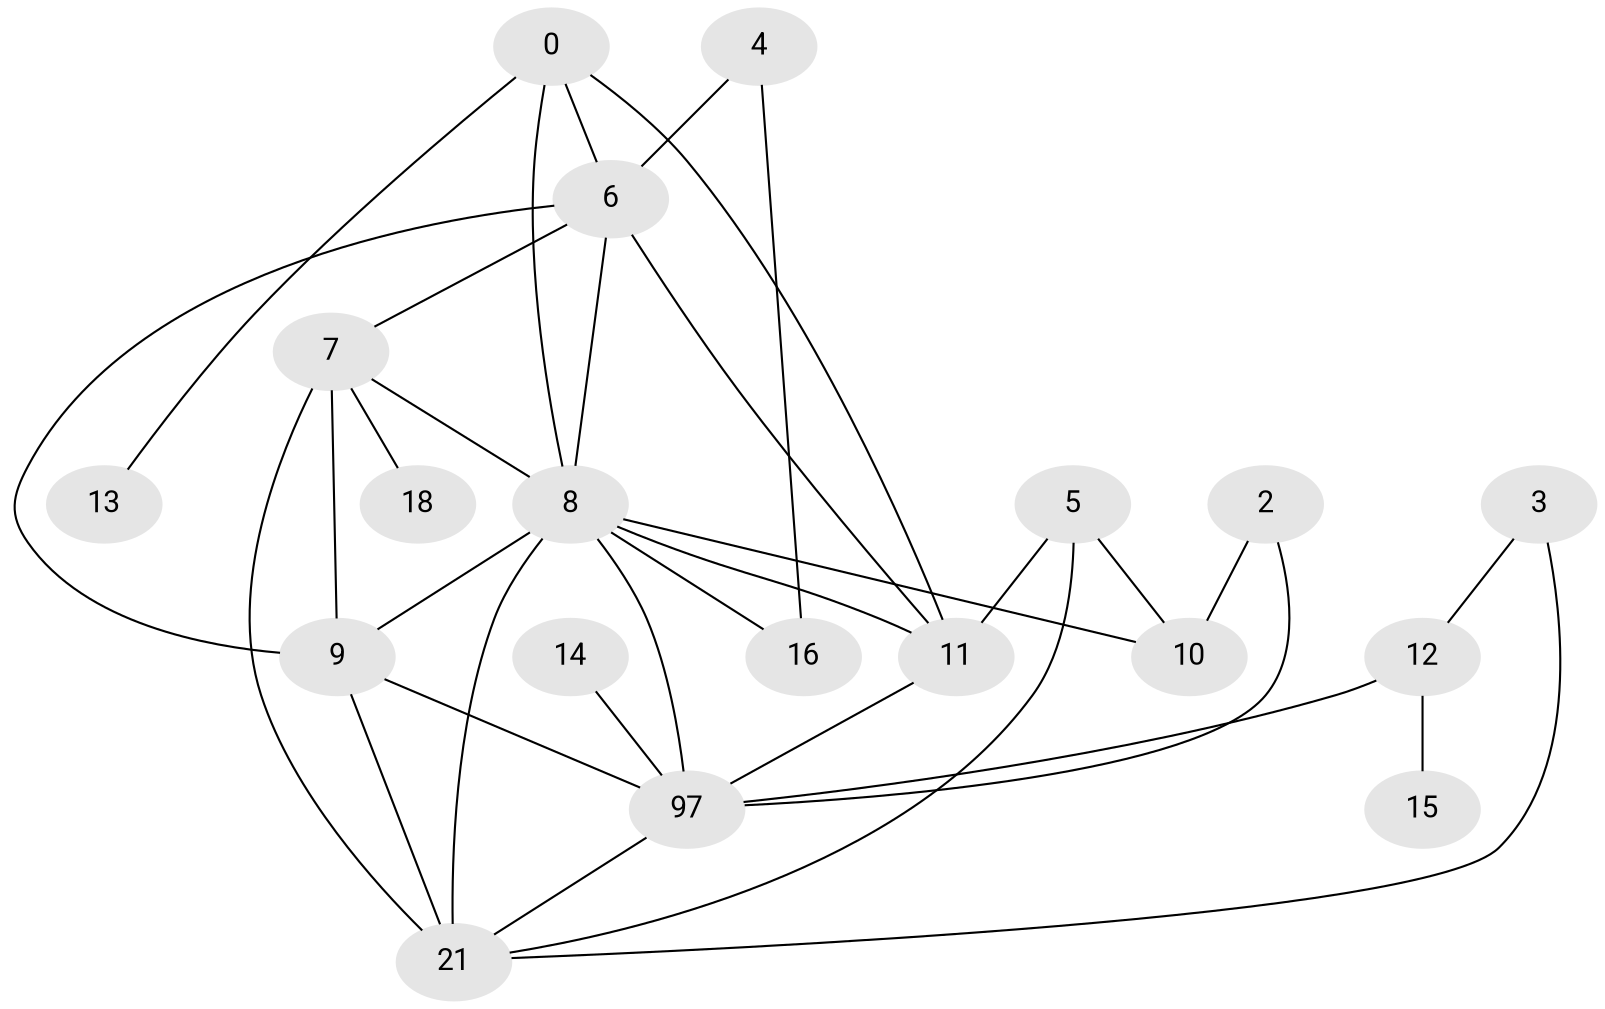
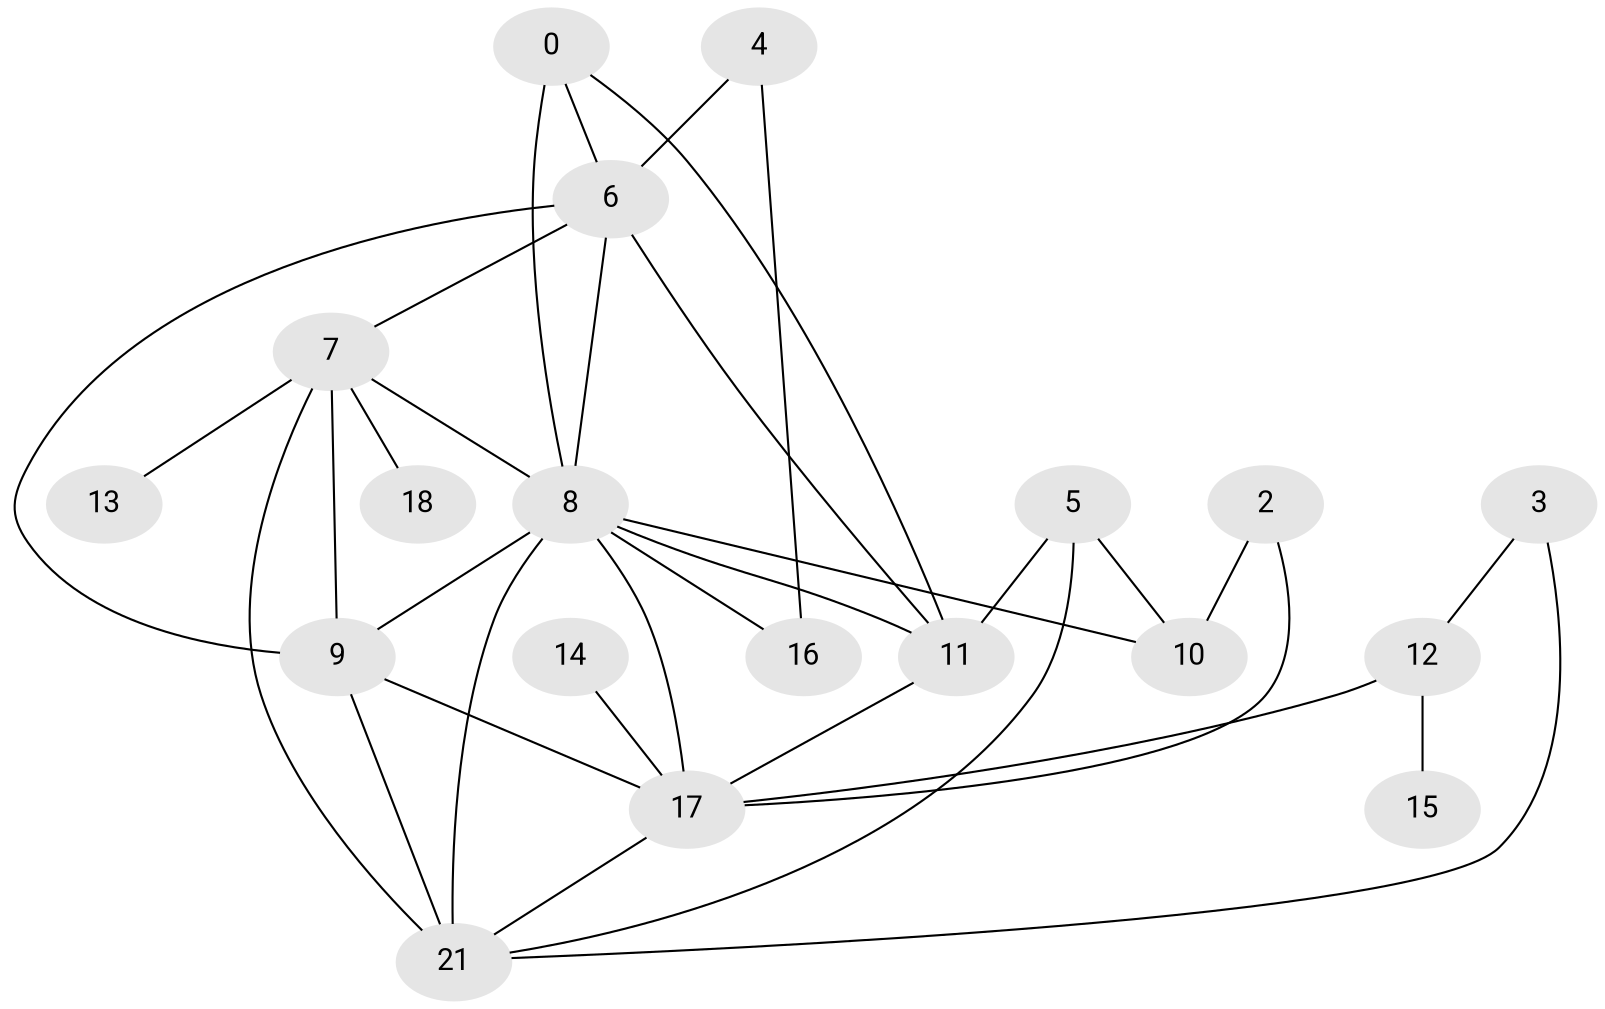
(288, 279) -> (218, 428)
(687, 810) -> (687, 810)
